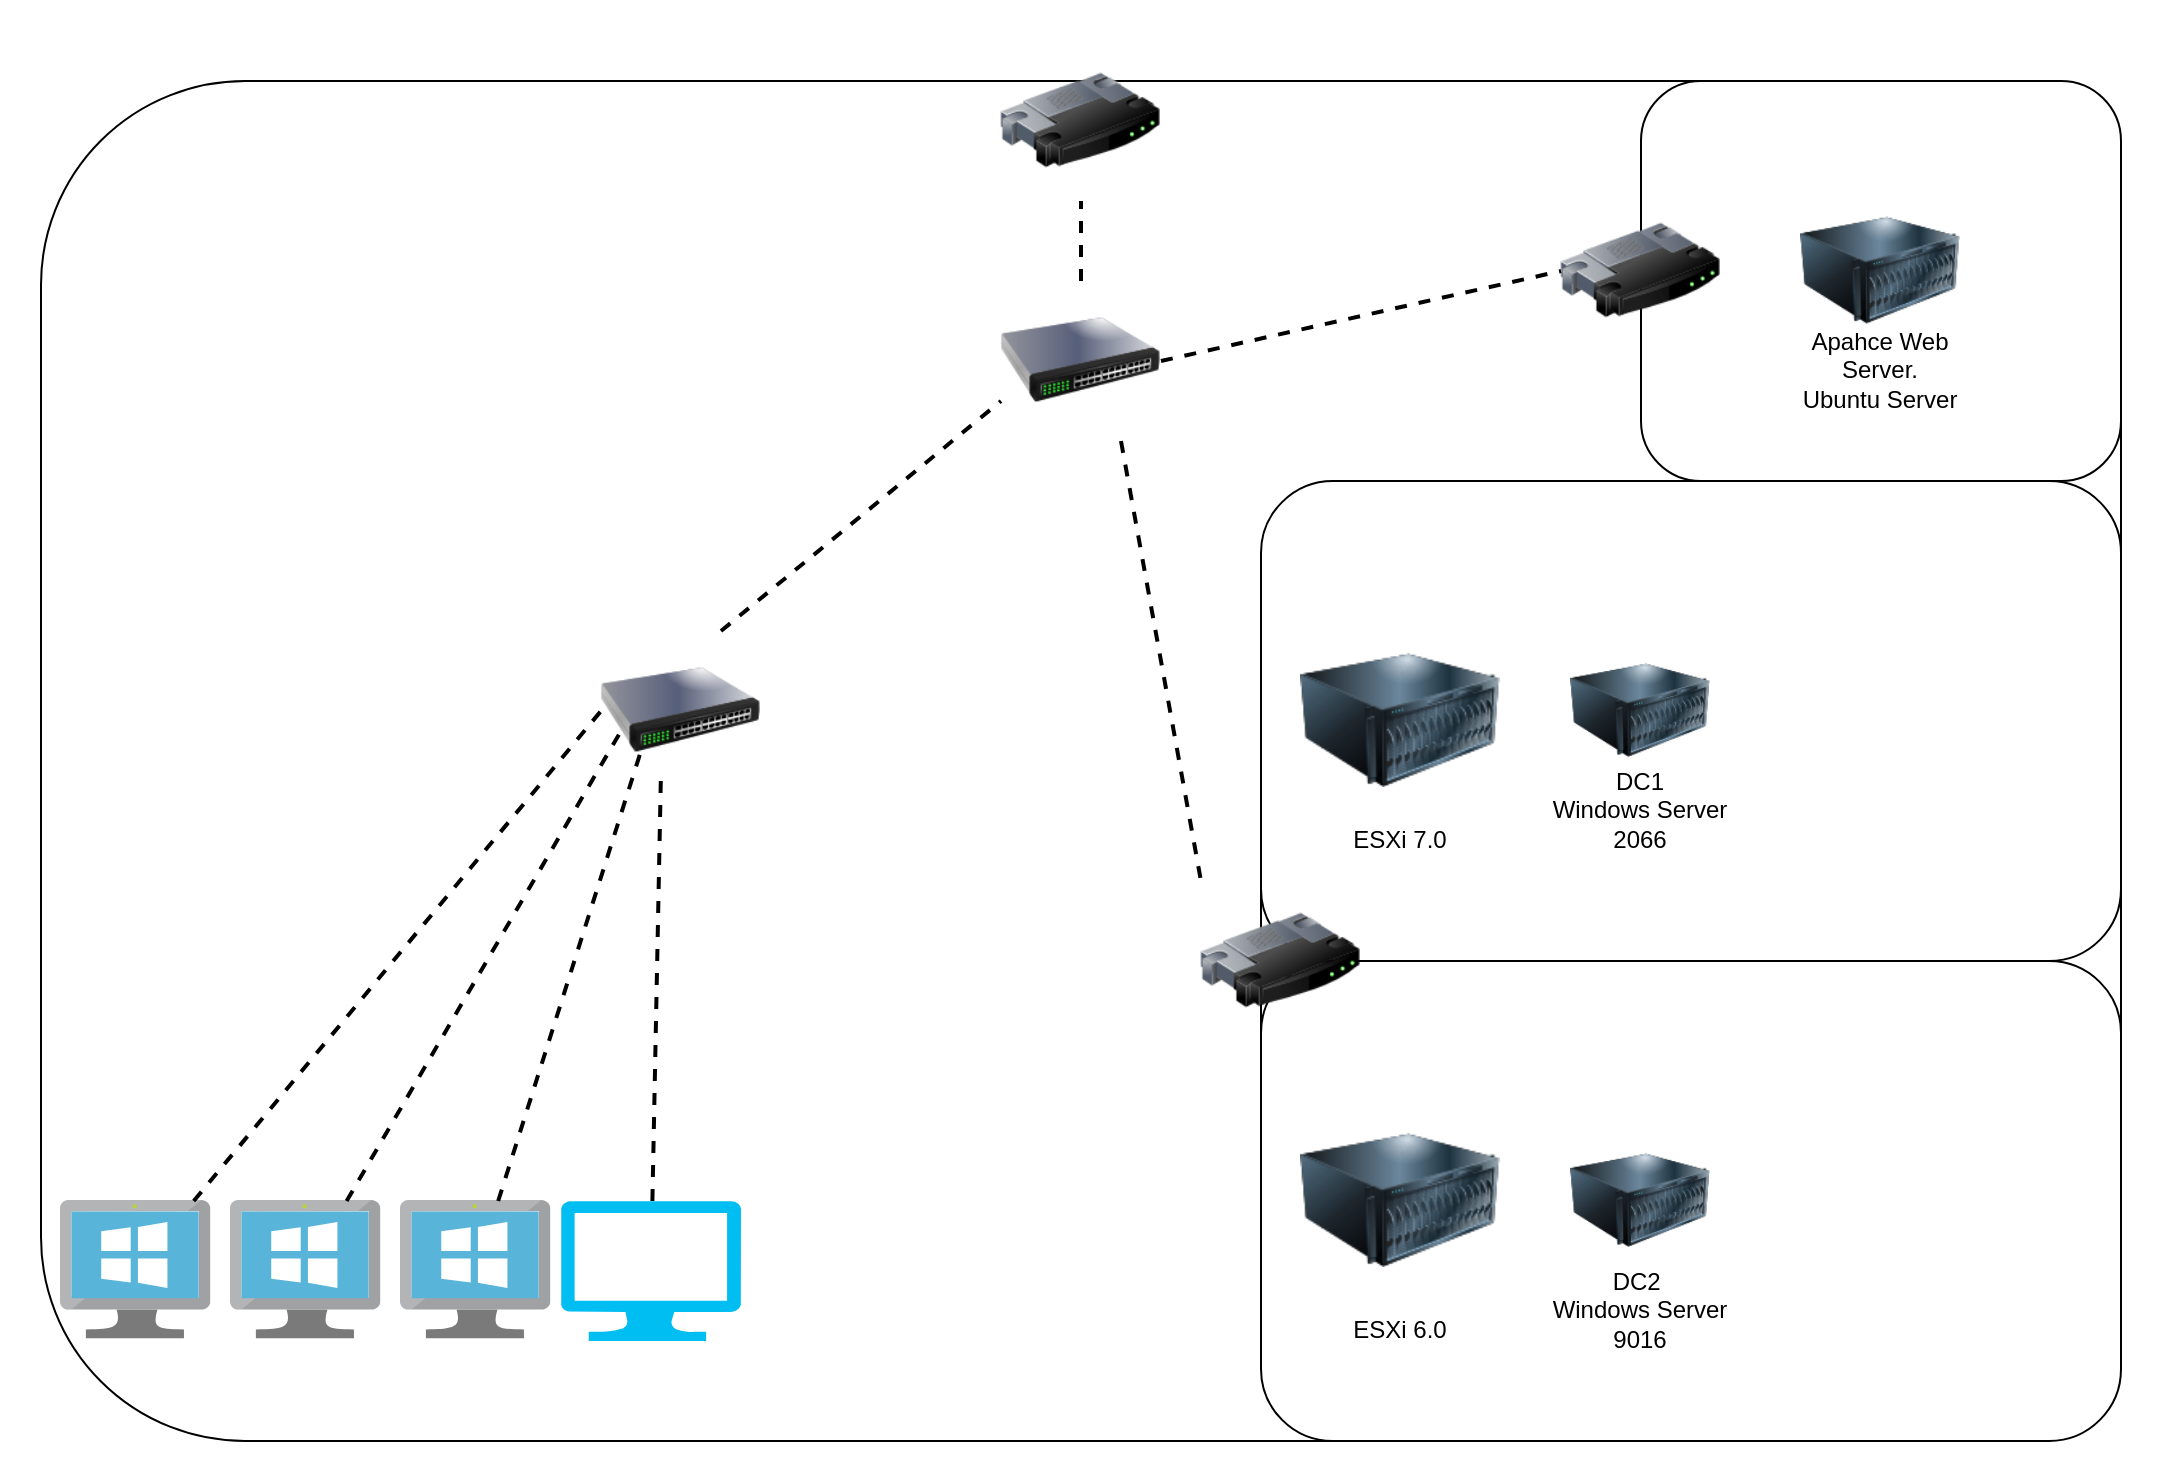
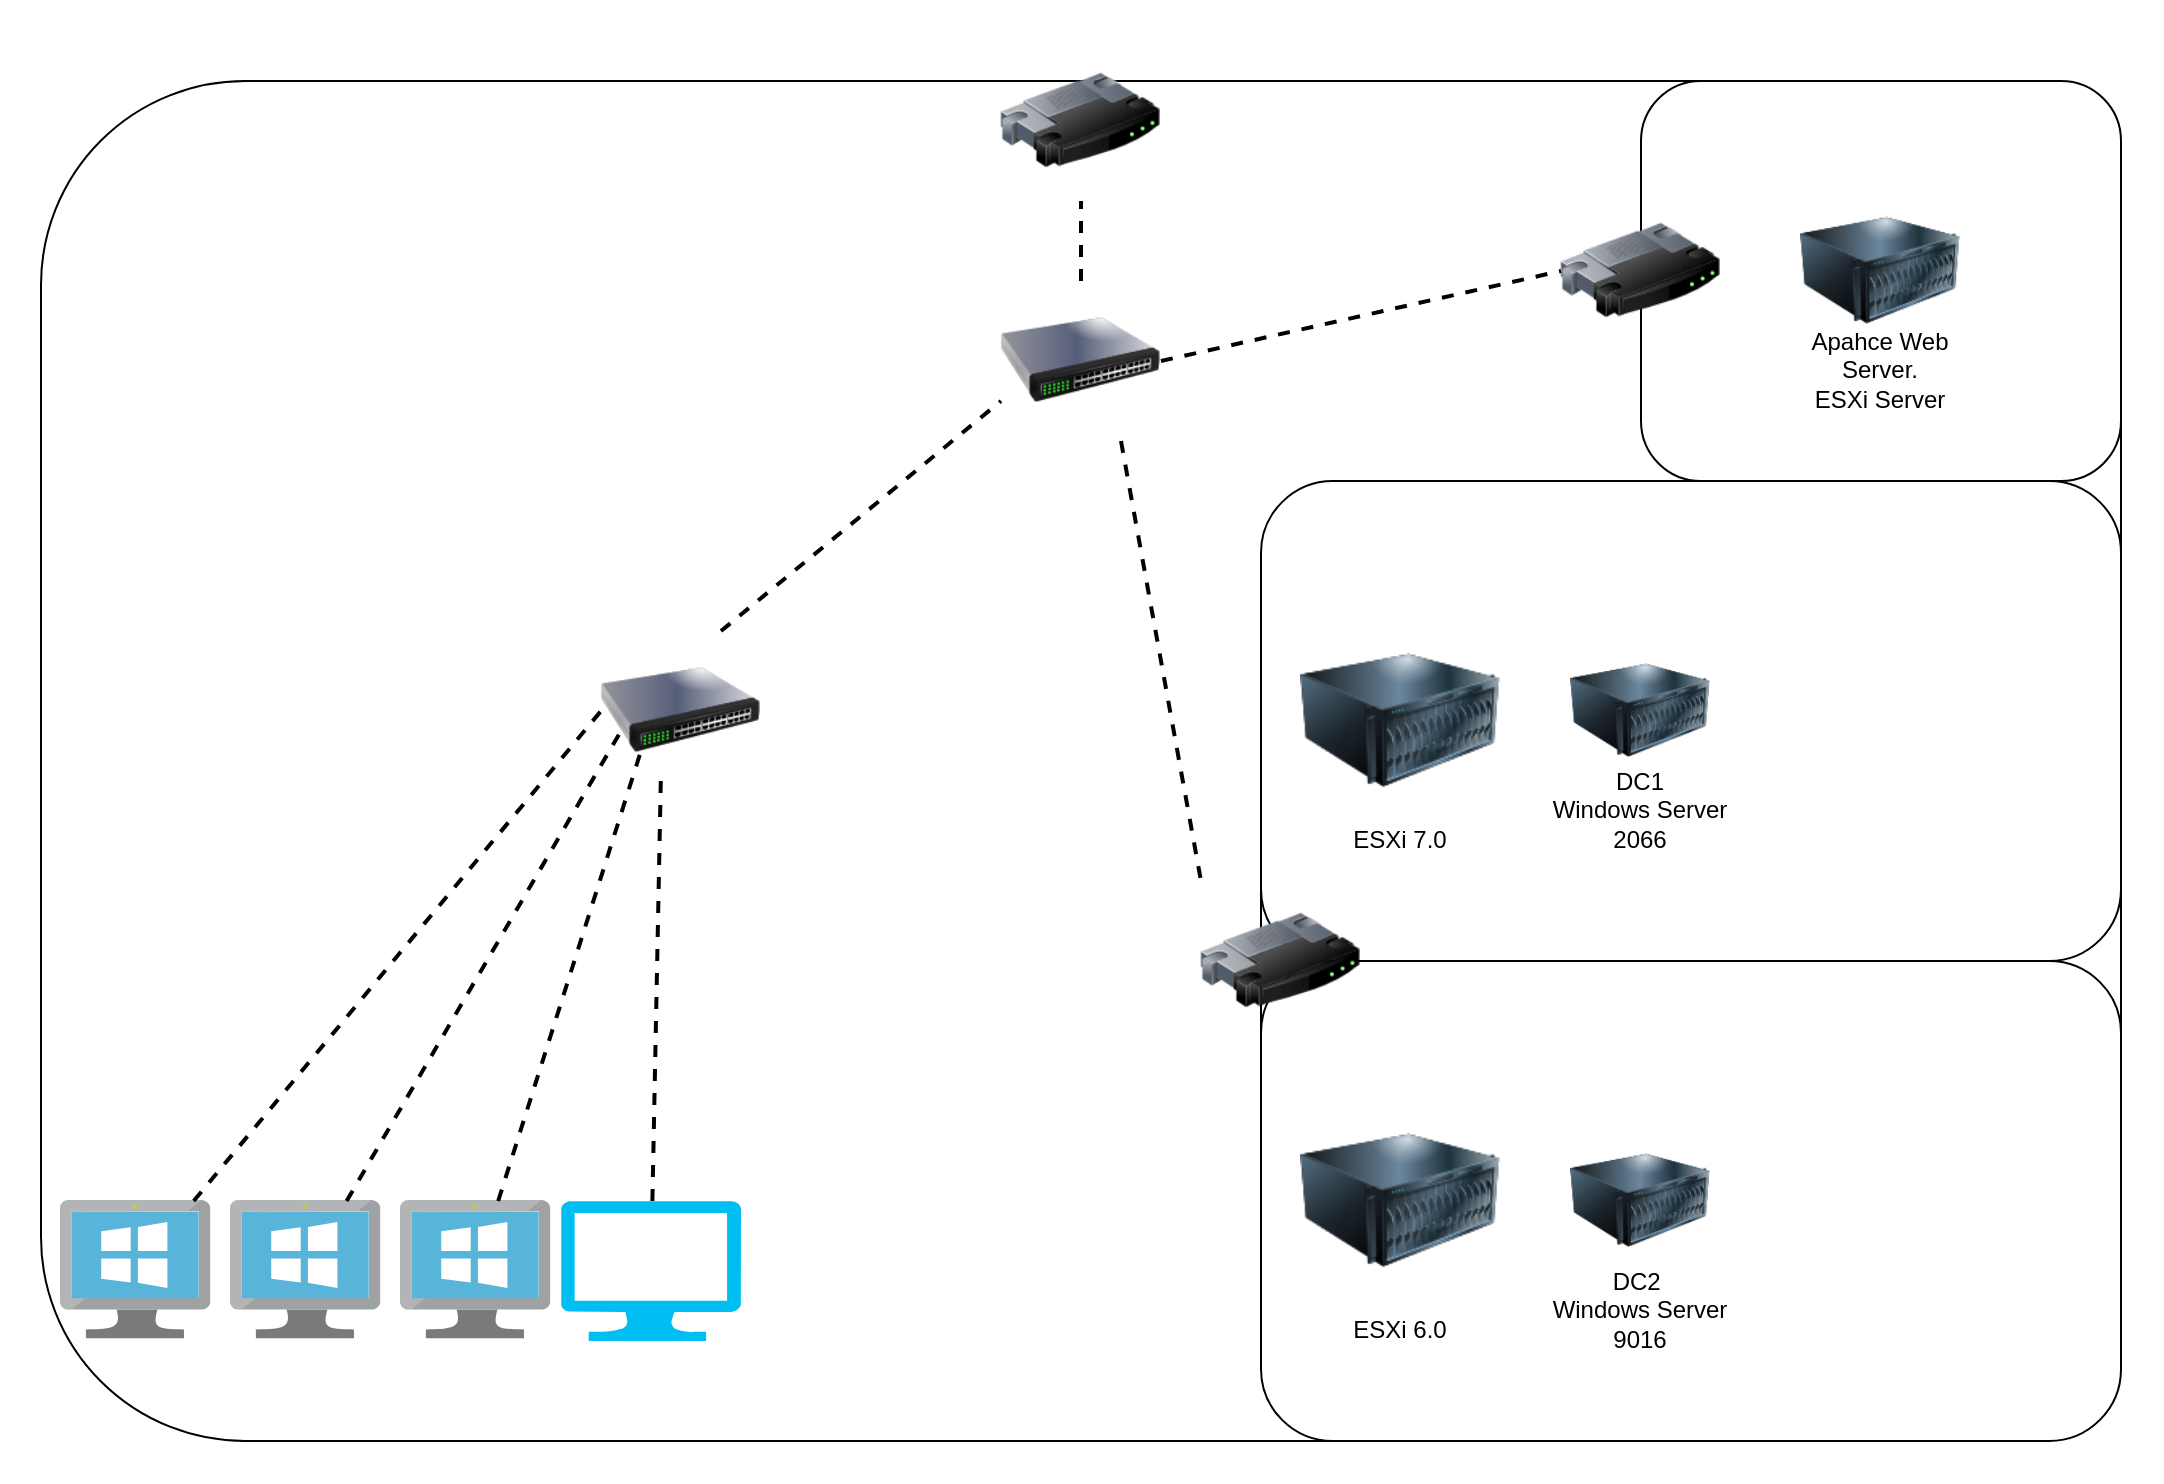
(1881, 371) -> (1881, 371)
